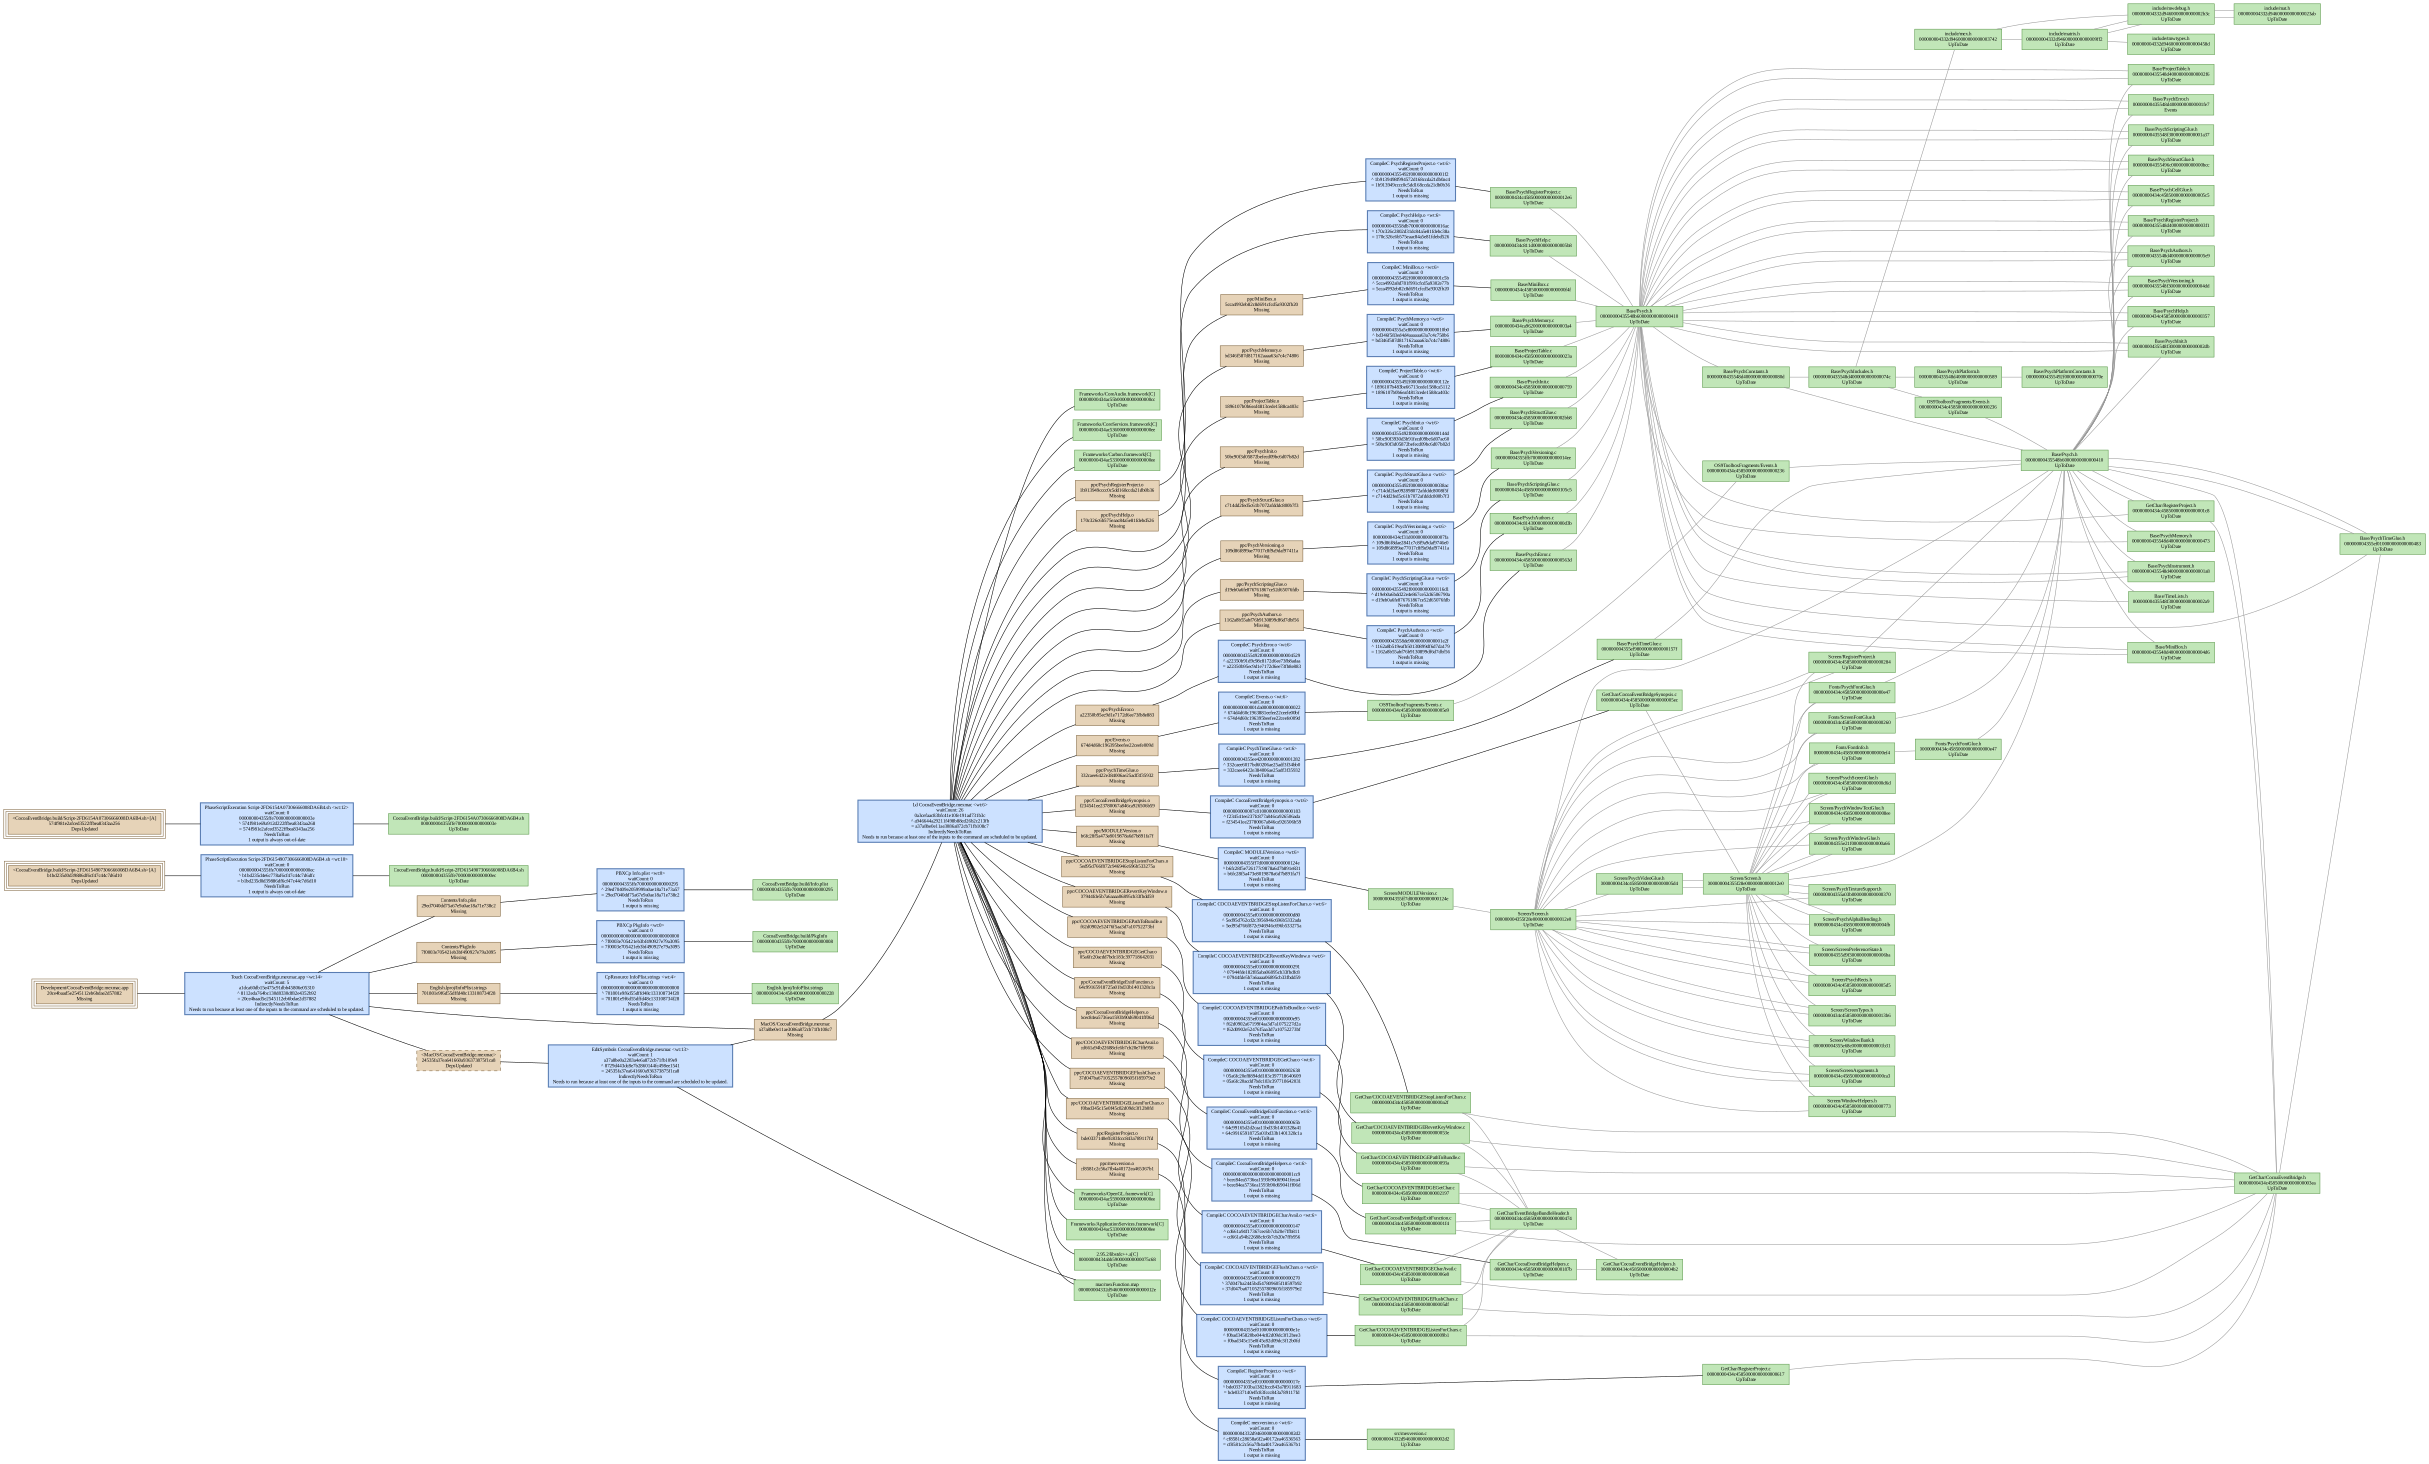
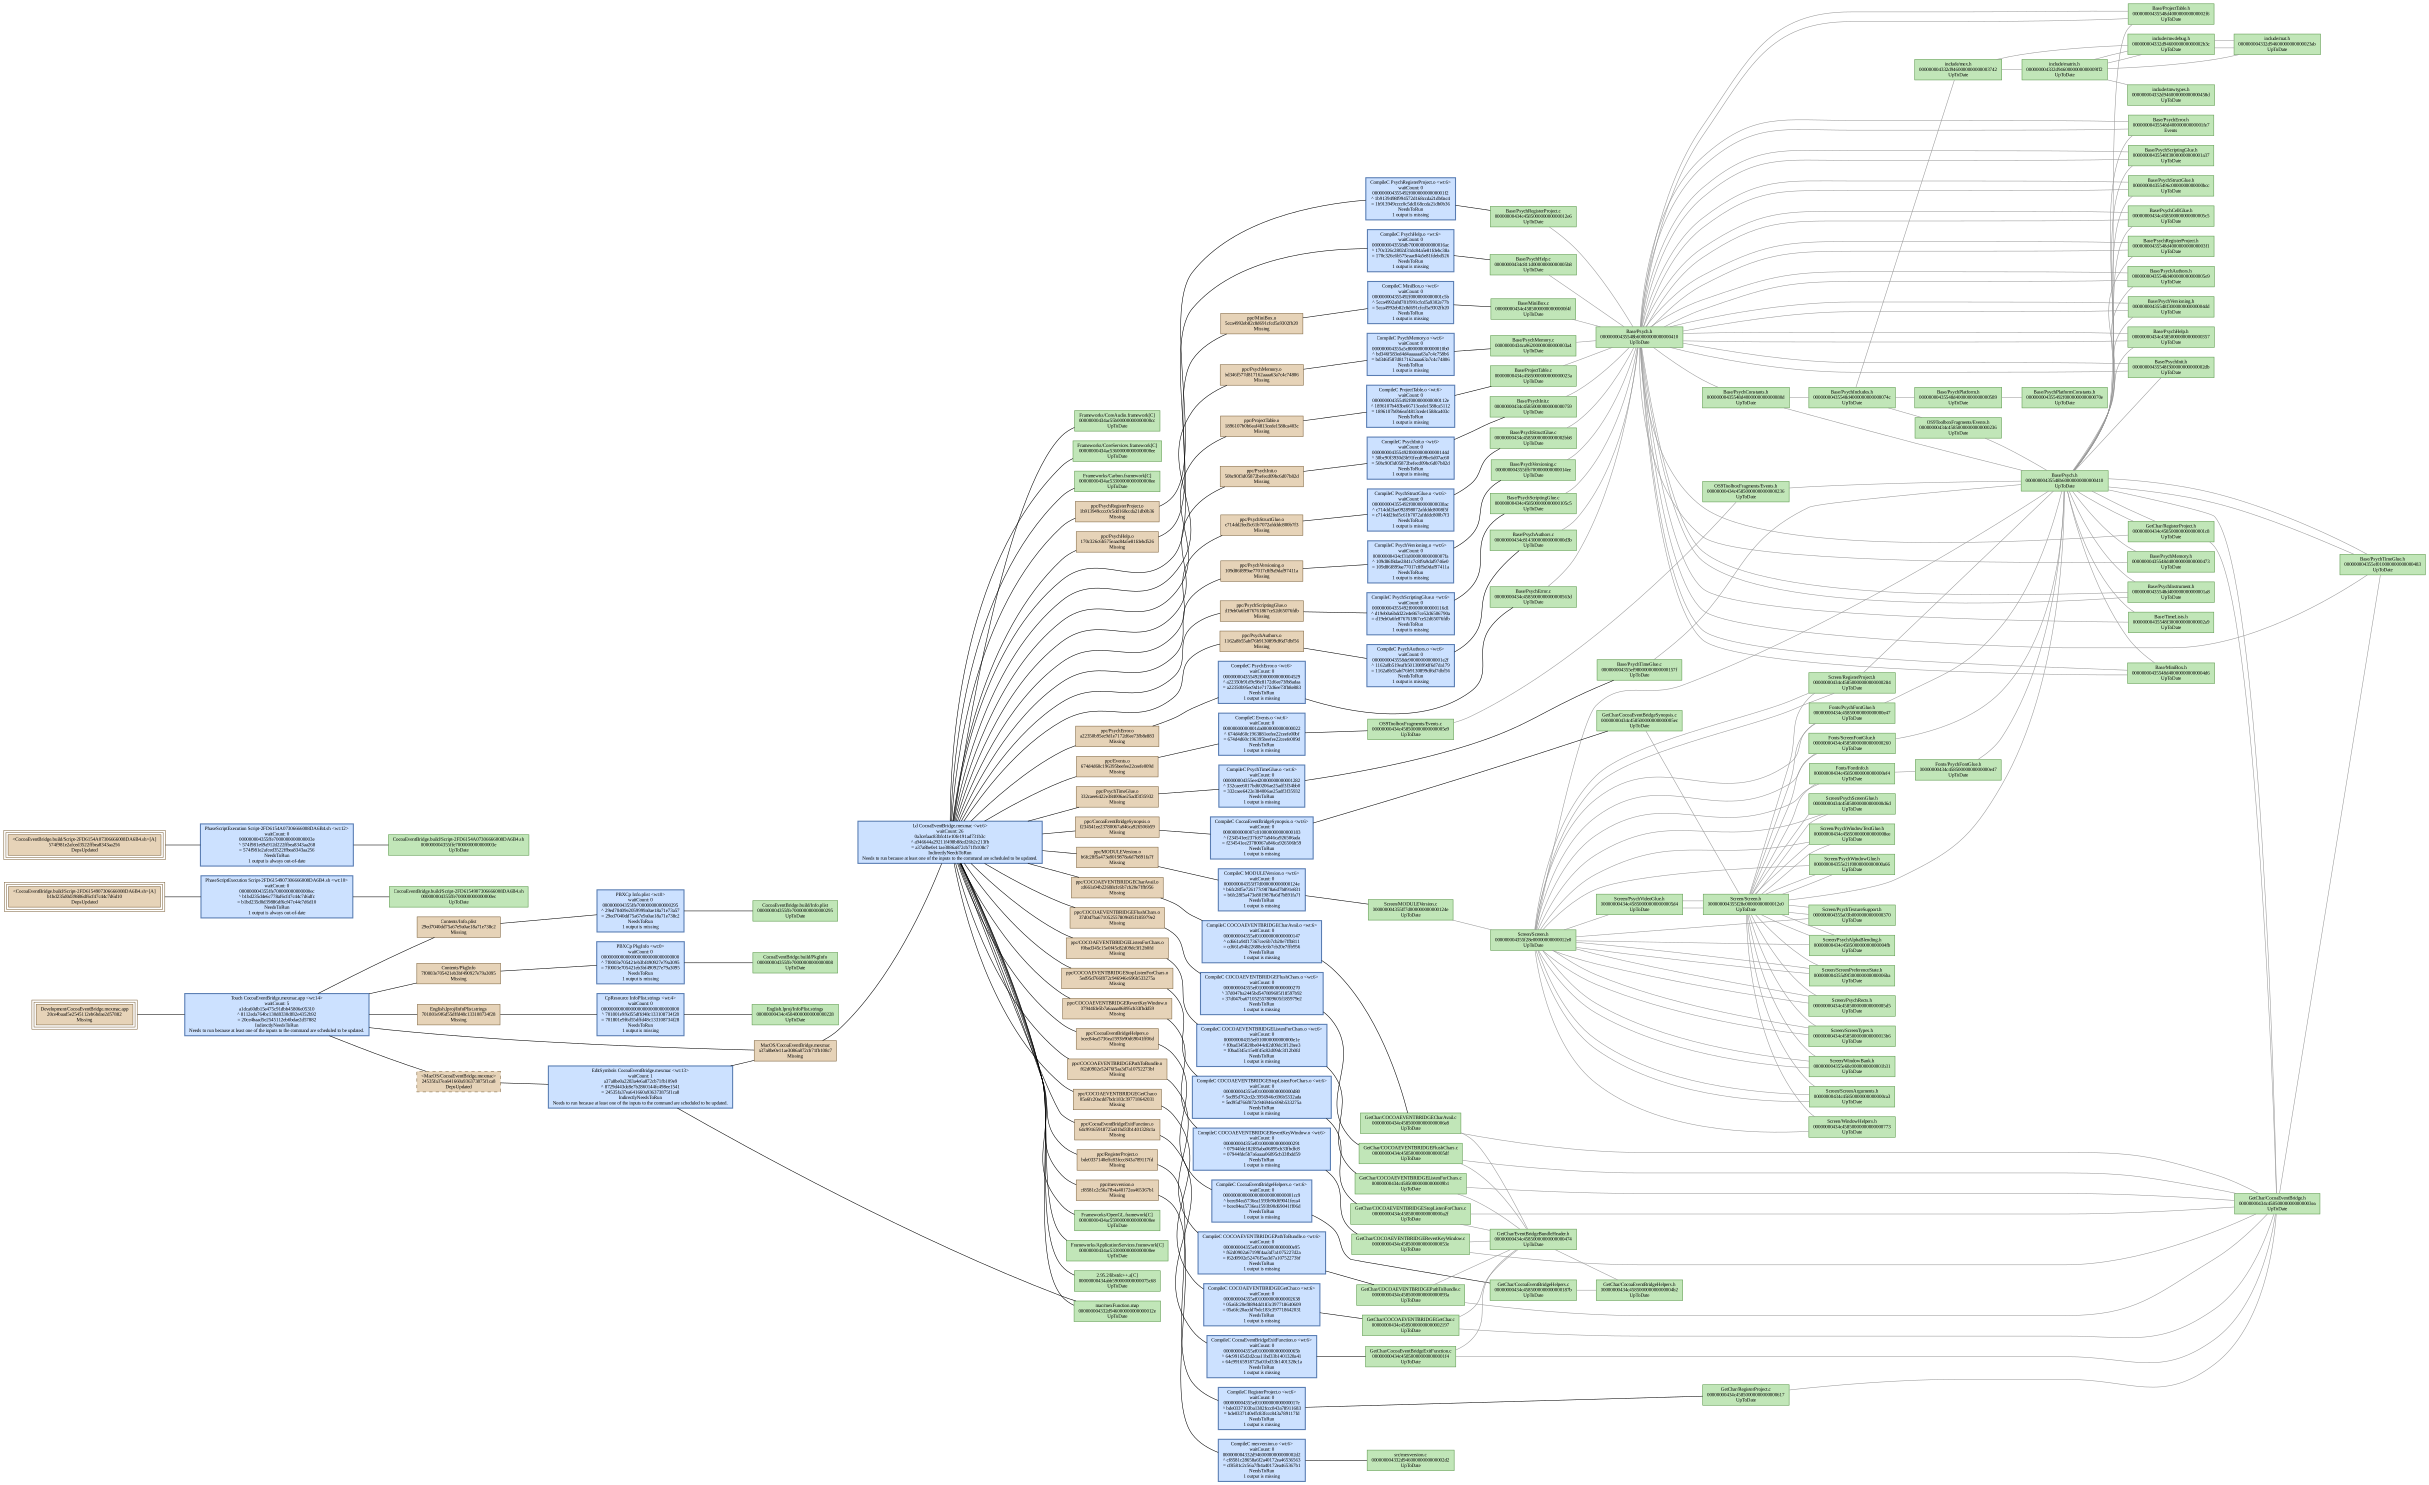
none -> (2174, 64)
(1262, 356) -> (1262, 375)
